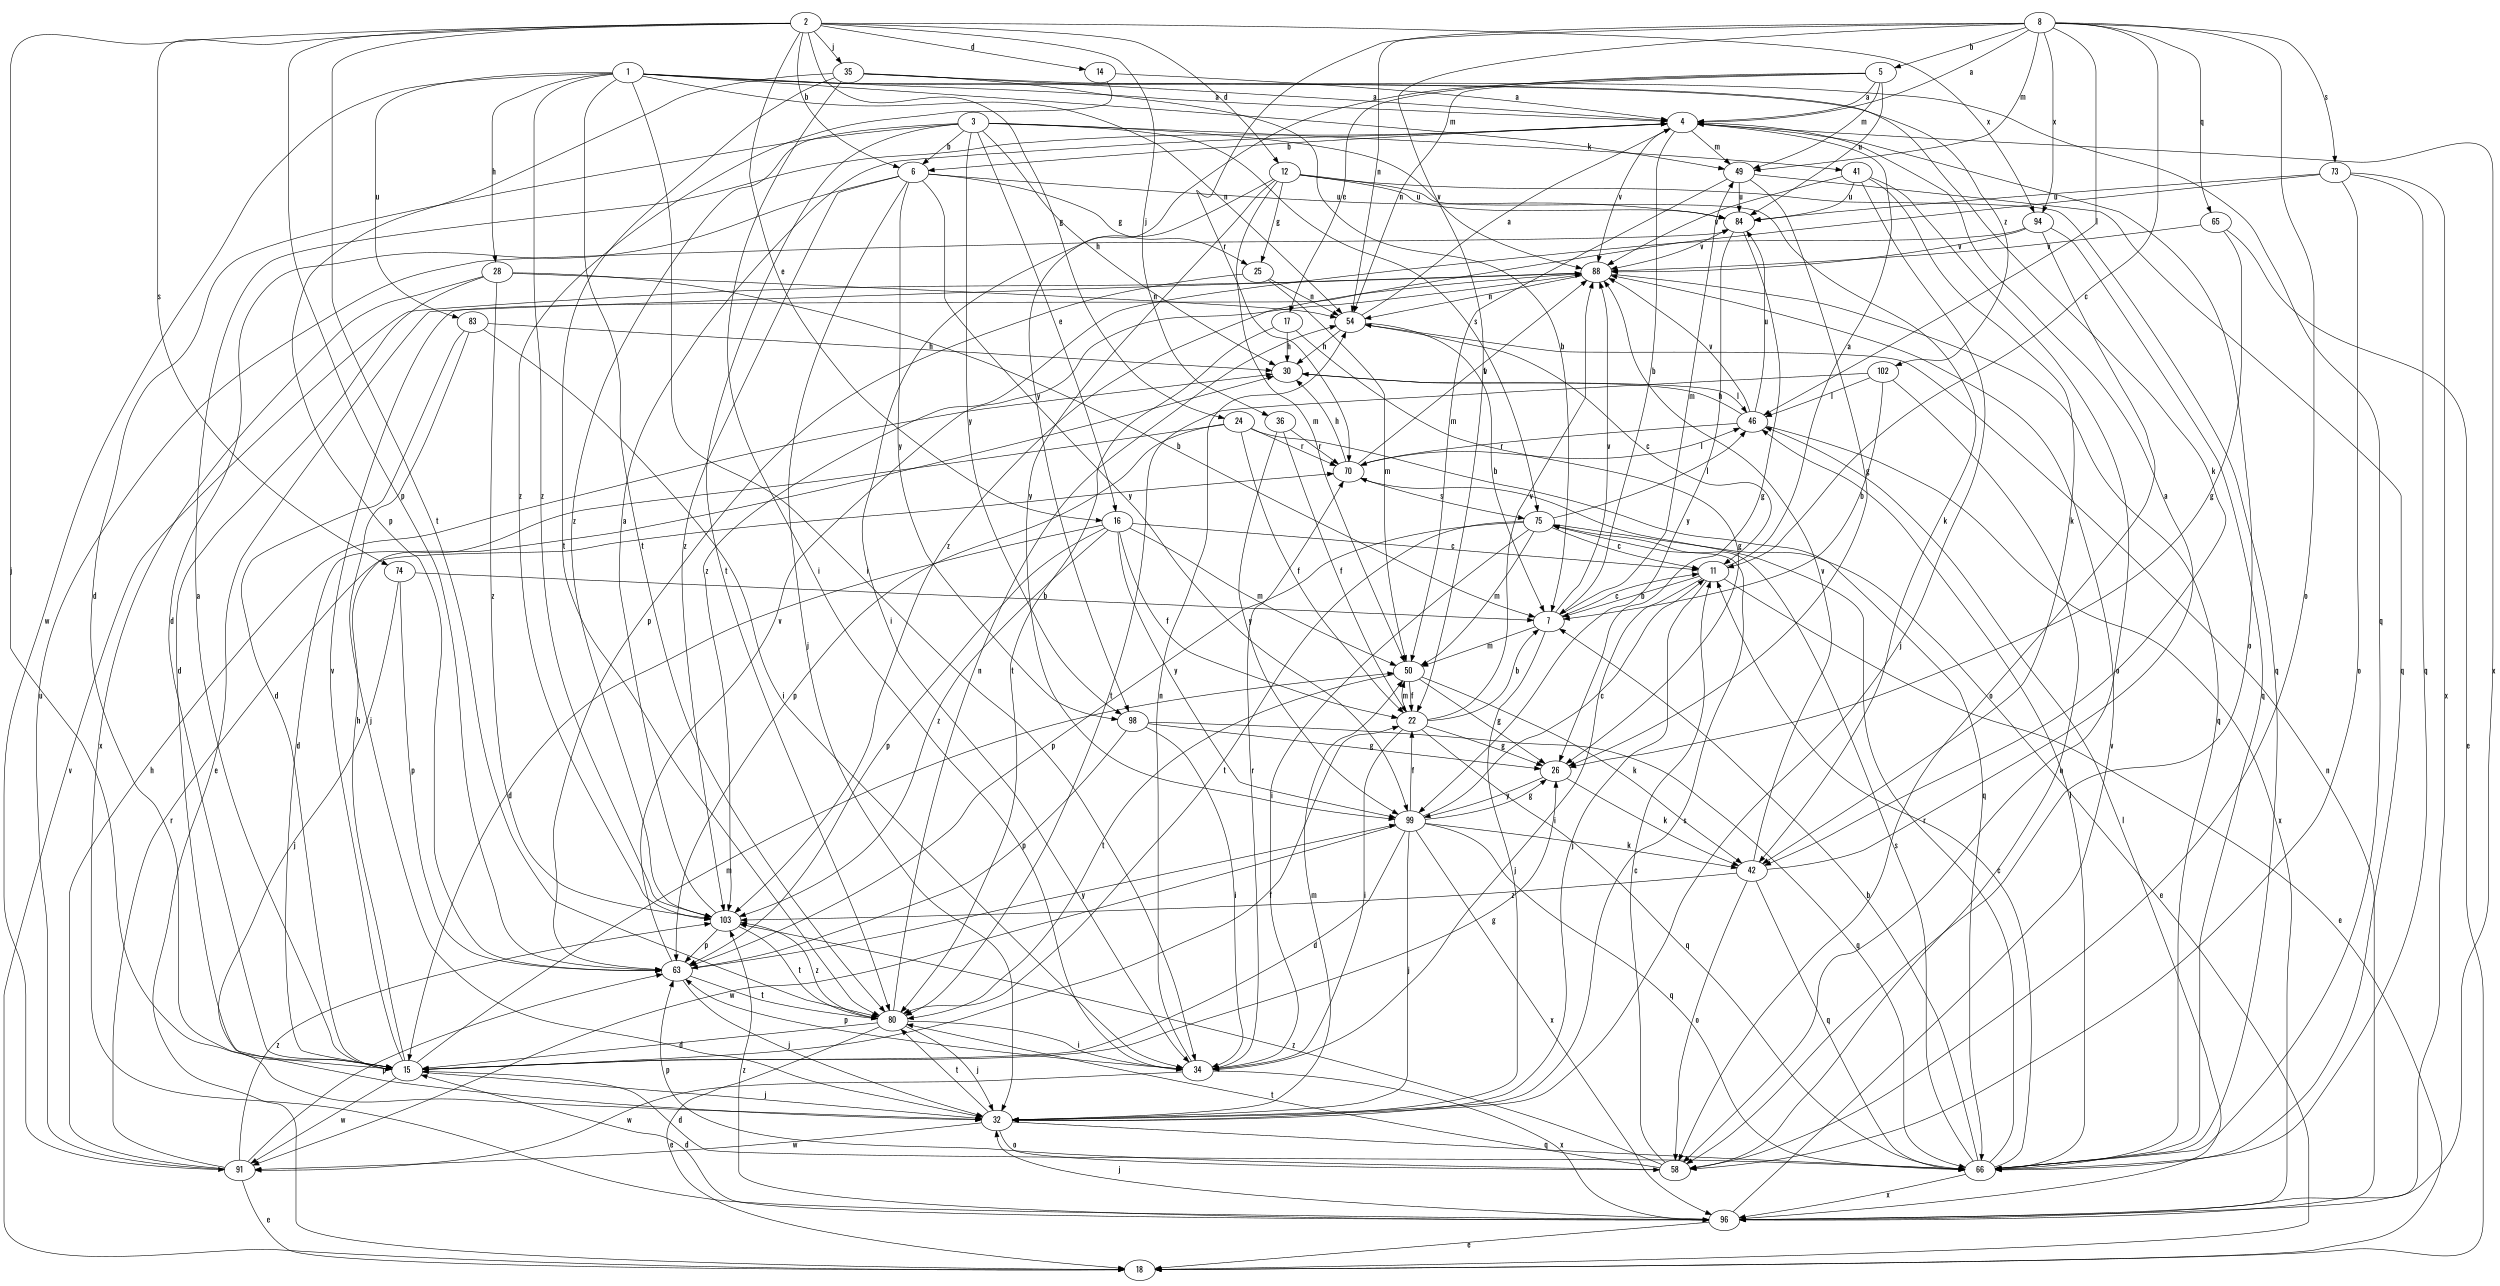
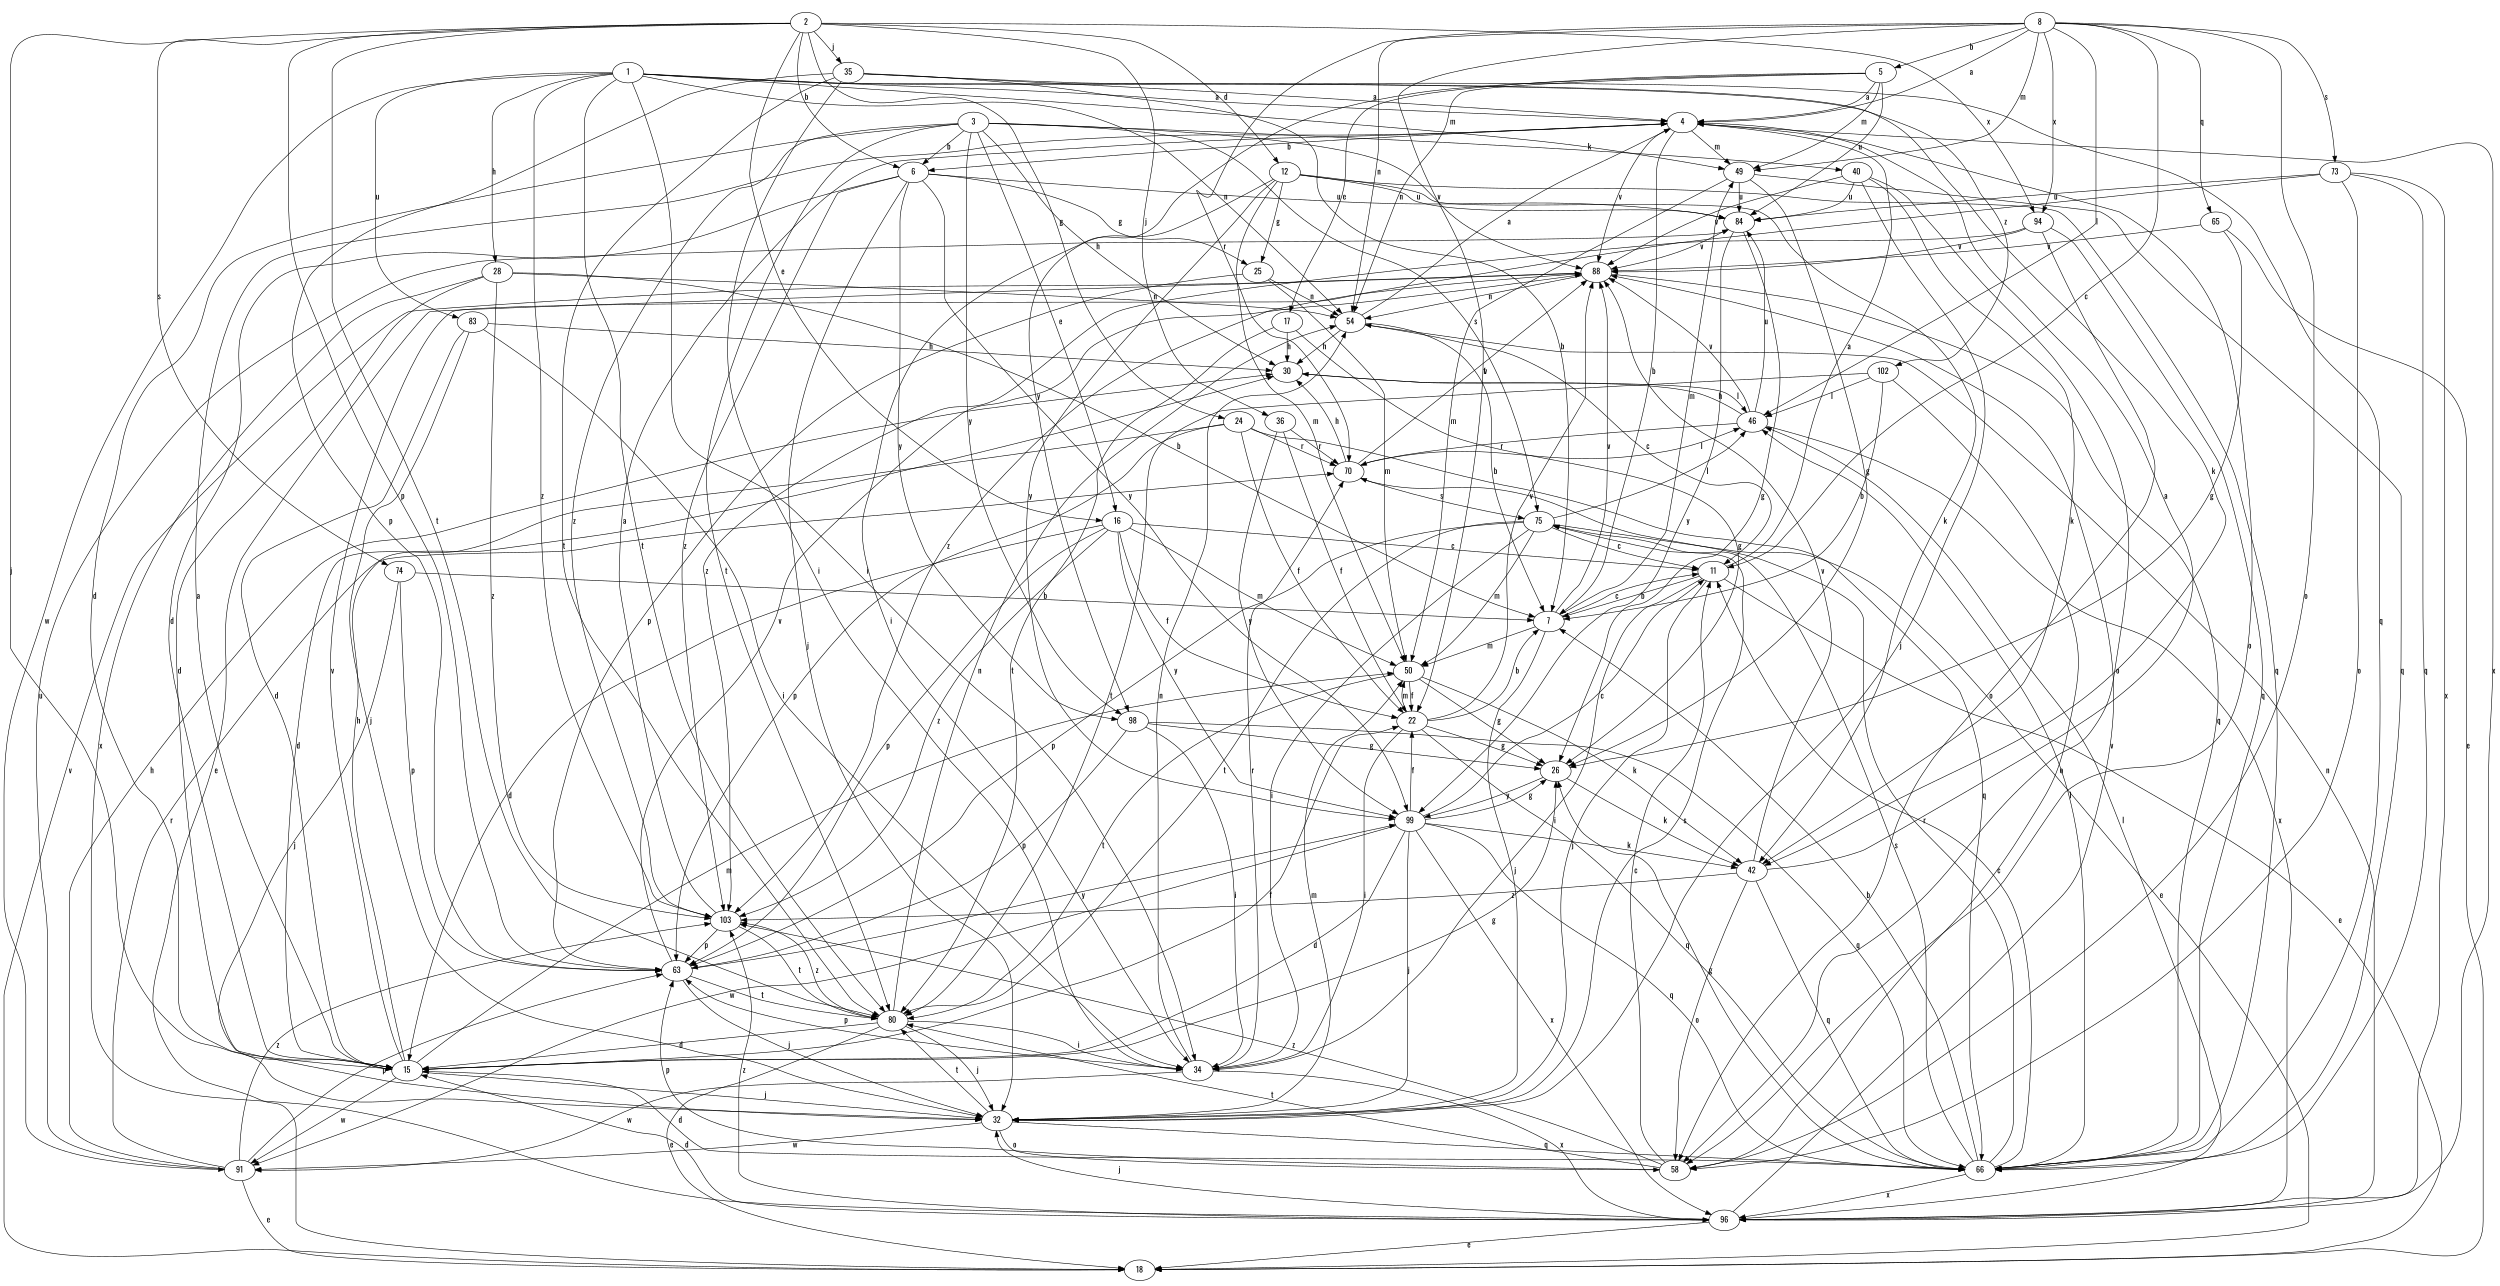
(1100, 73) -> none
(1857, 172) -> (1857, 172)
none -> (1728, 1016)
